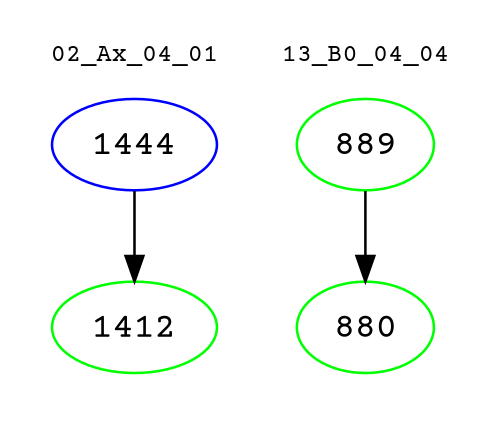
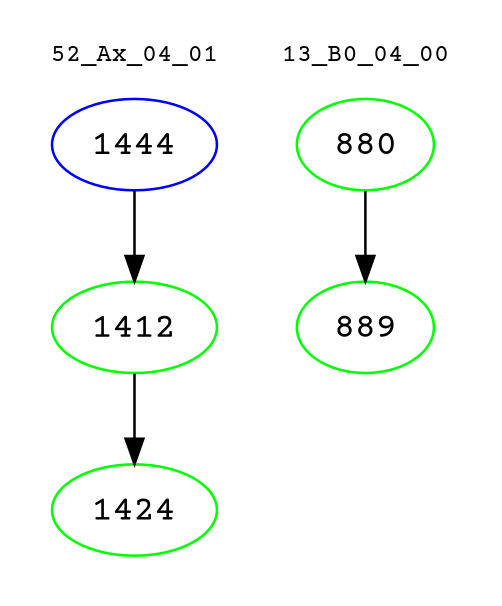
(136, 55) -> (136, 55)
(367, 55) -> (367, 55)
(365, 224) -> (365, 224)
none -> (134, 510)
